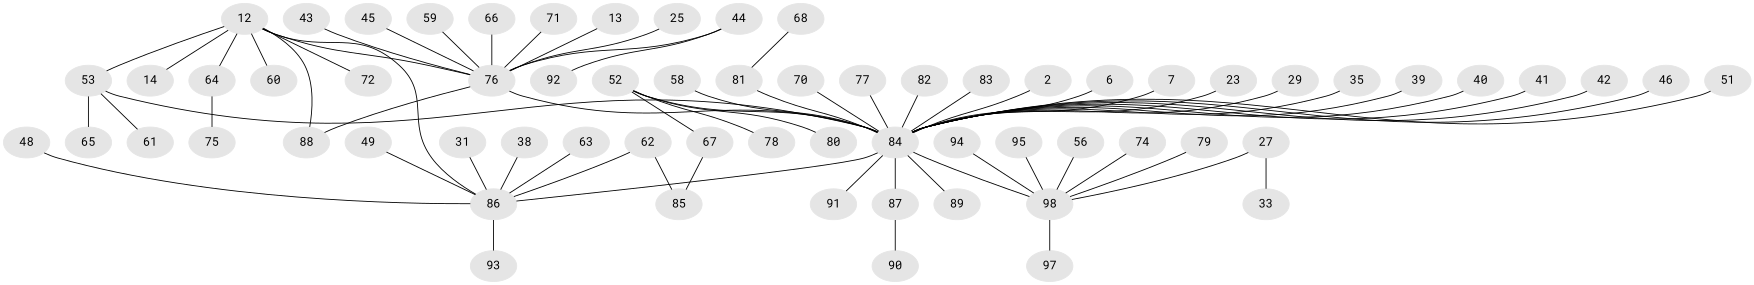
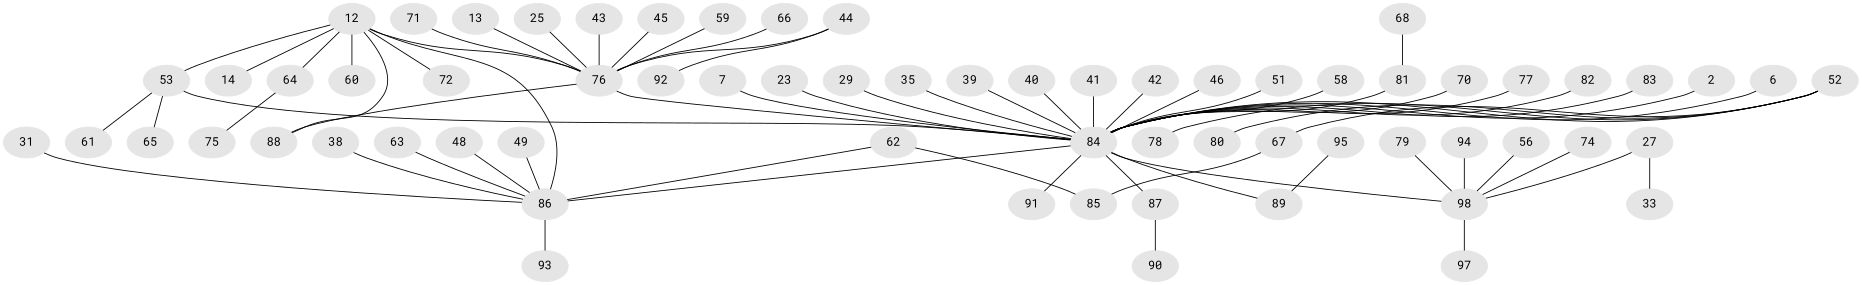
(1034, 173) -> (1310, 173)
